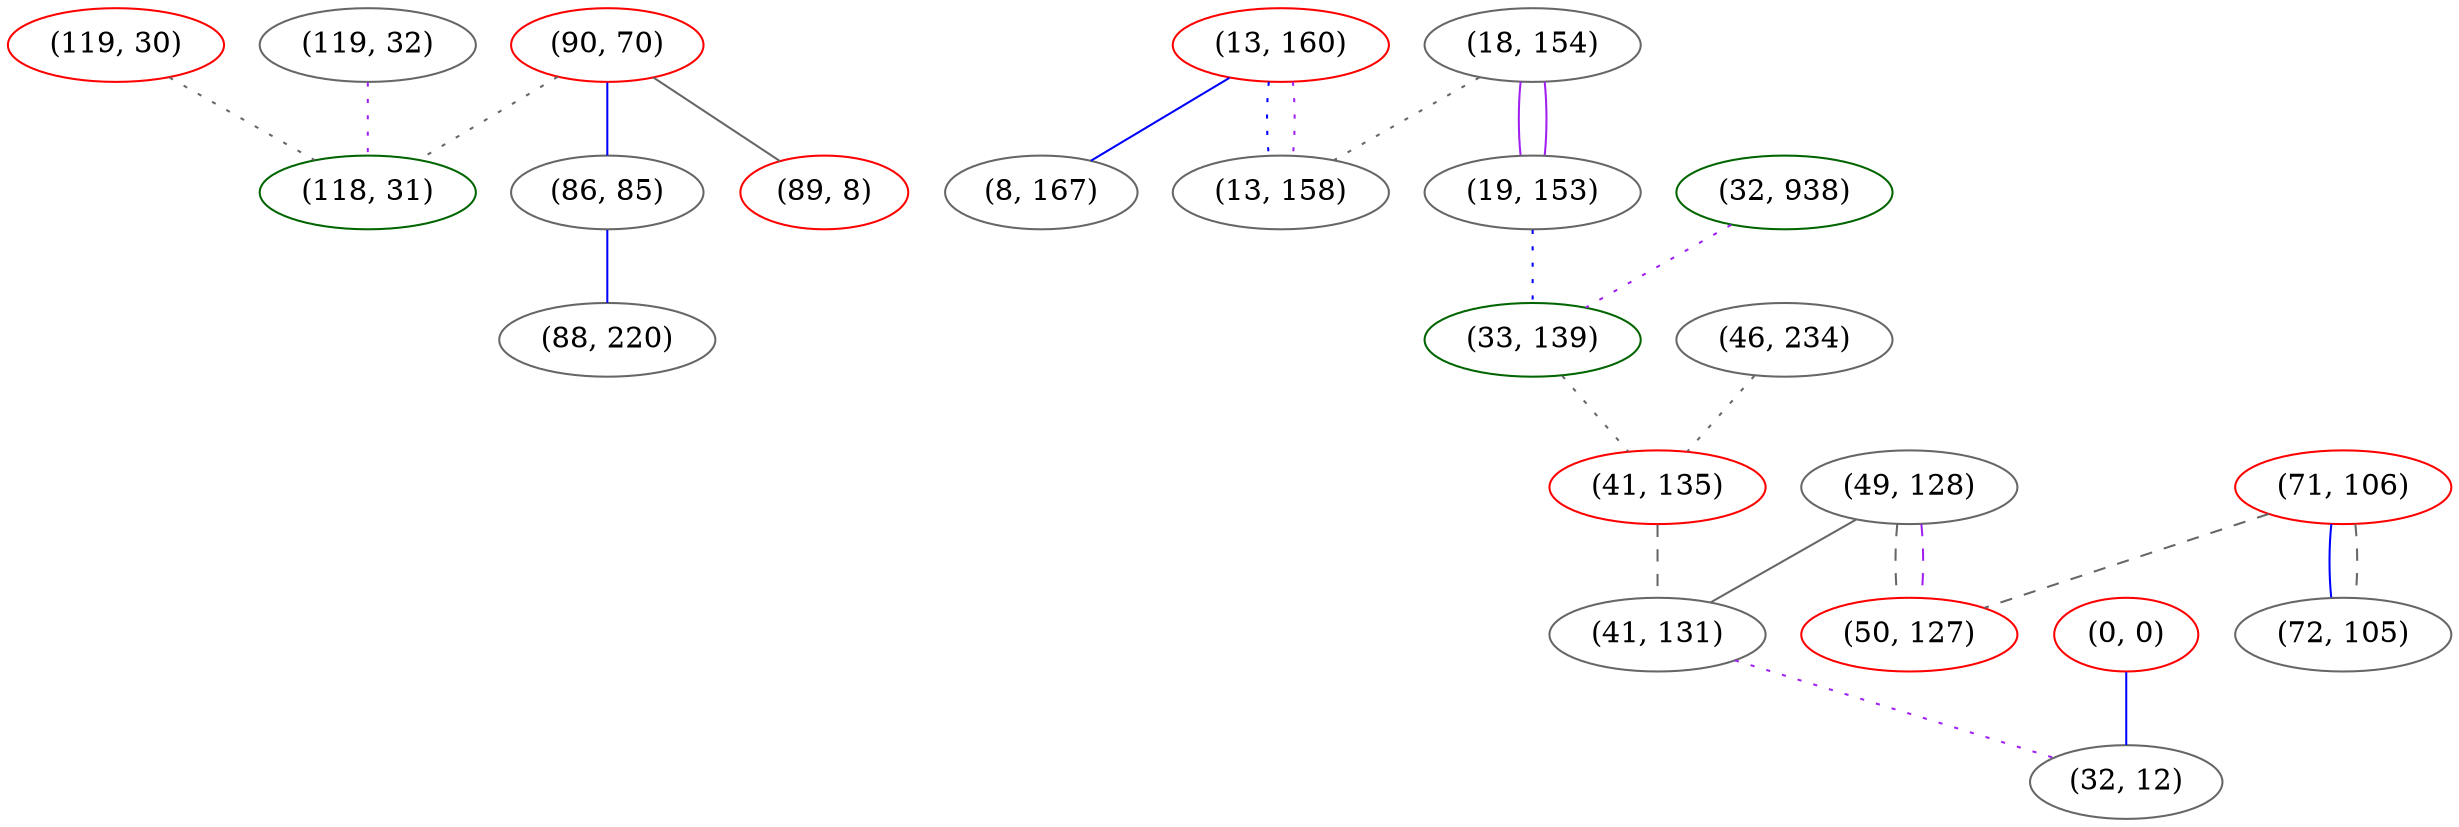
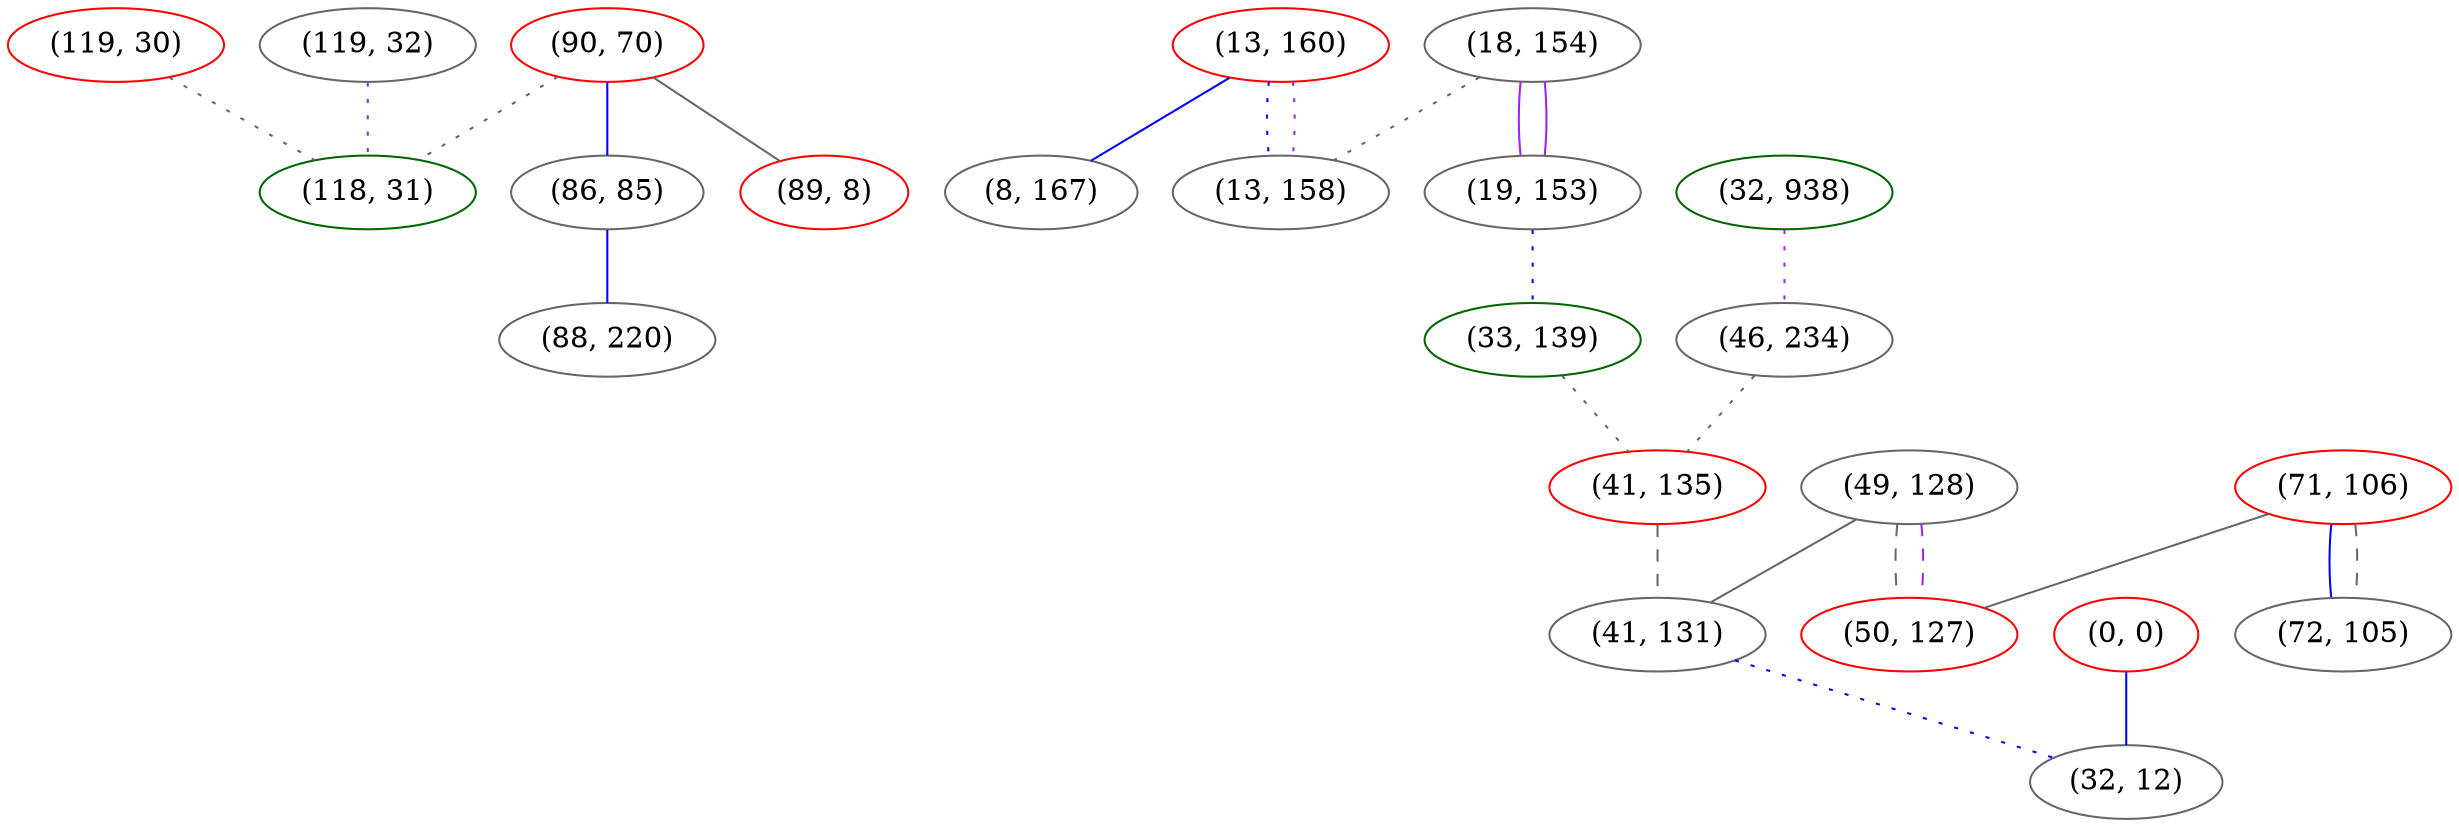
(1659, 266) -> (1784, 266)
(2127, 561) -> (2127, 561)
(1894, 709) -> (1894, 709)
